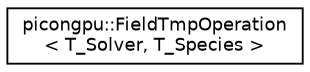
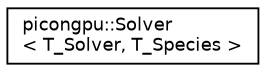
(155, 36) -> (133, 36)
